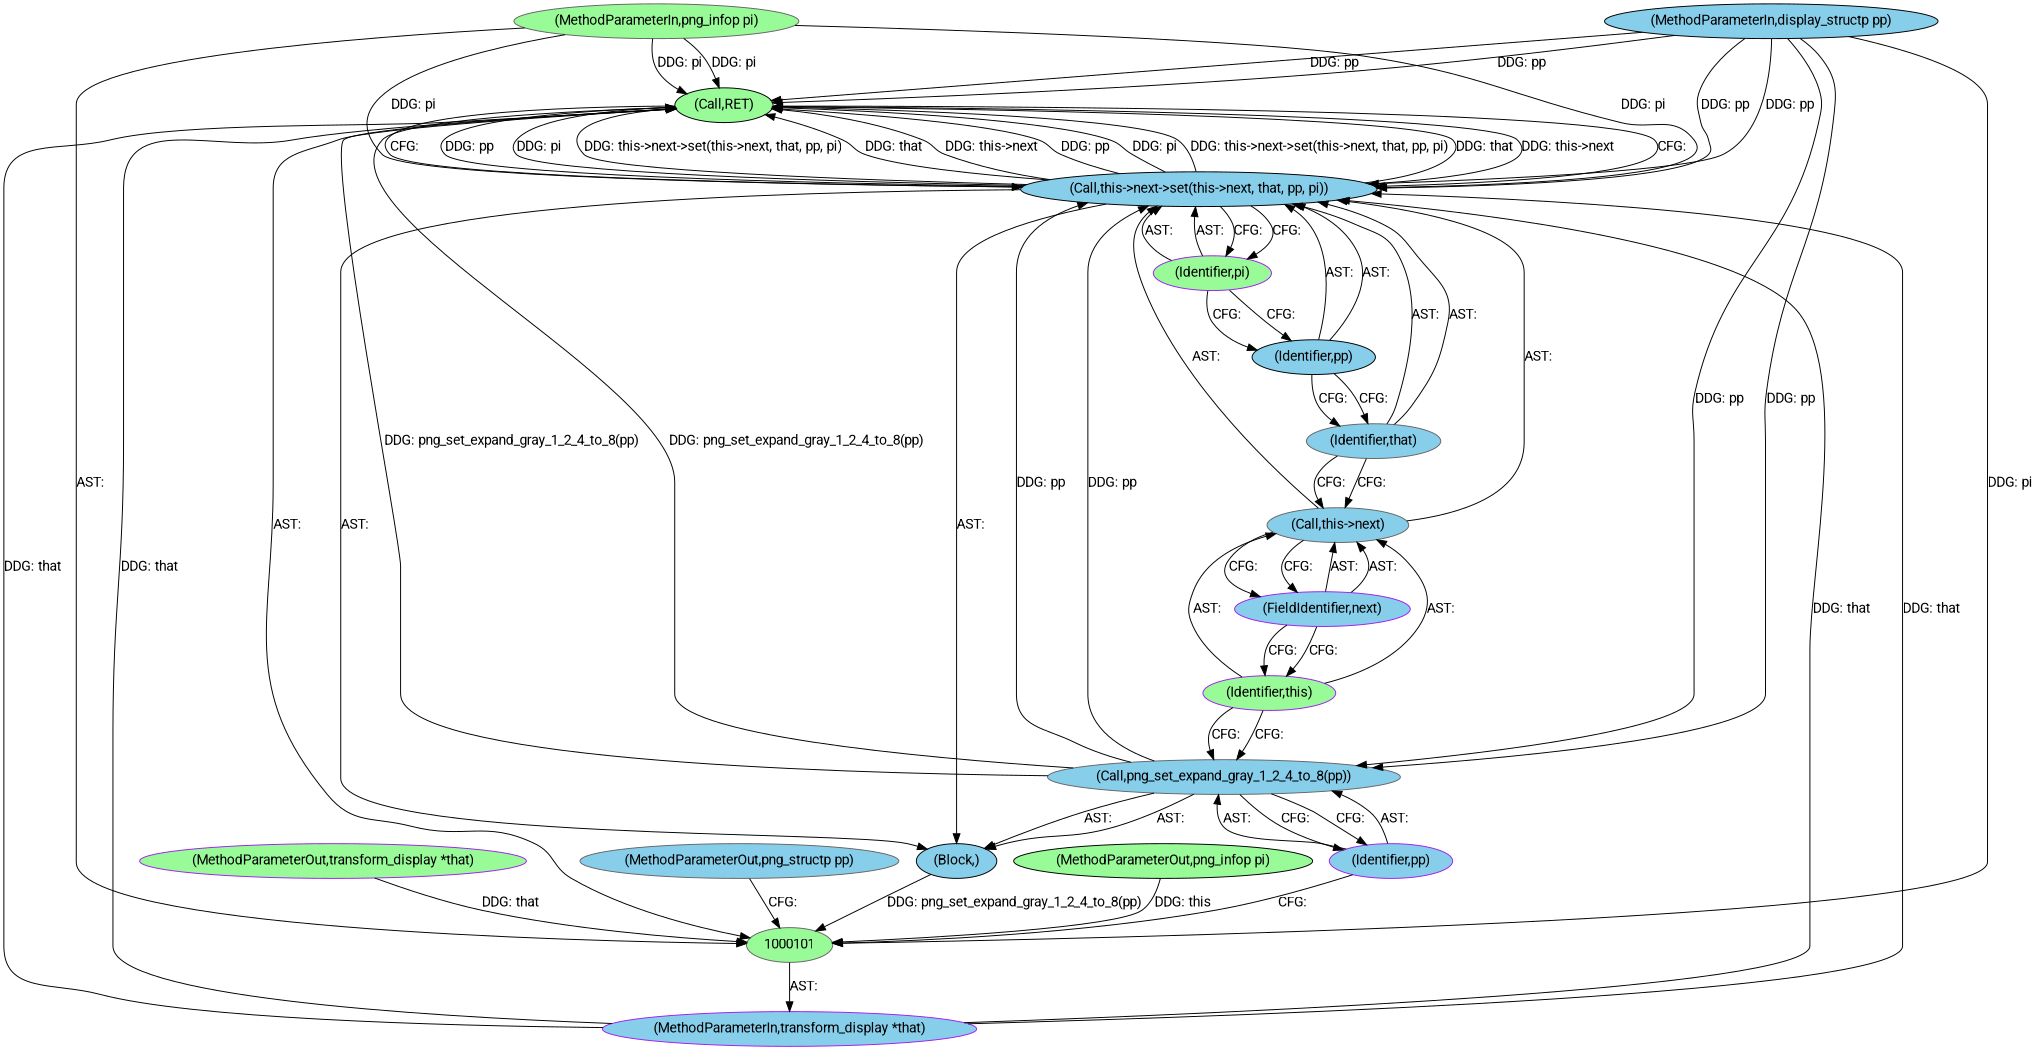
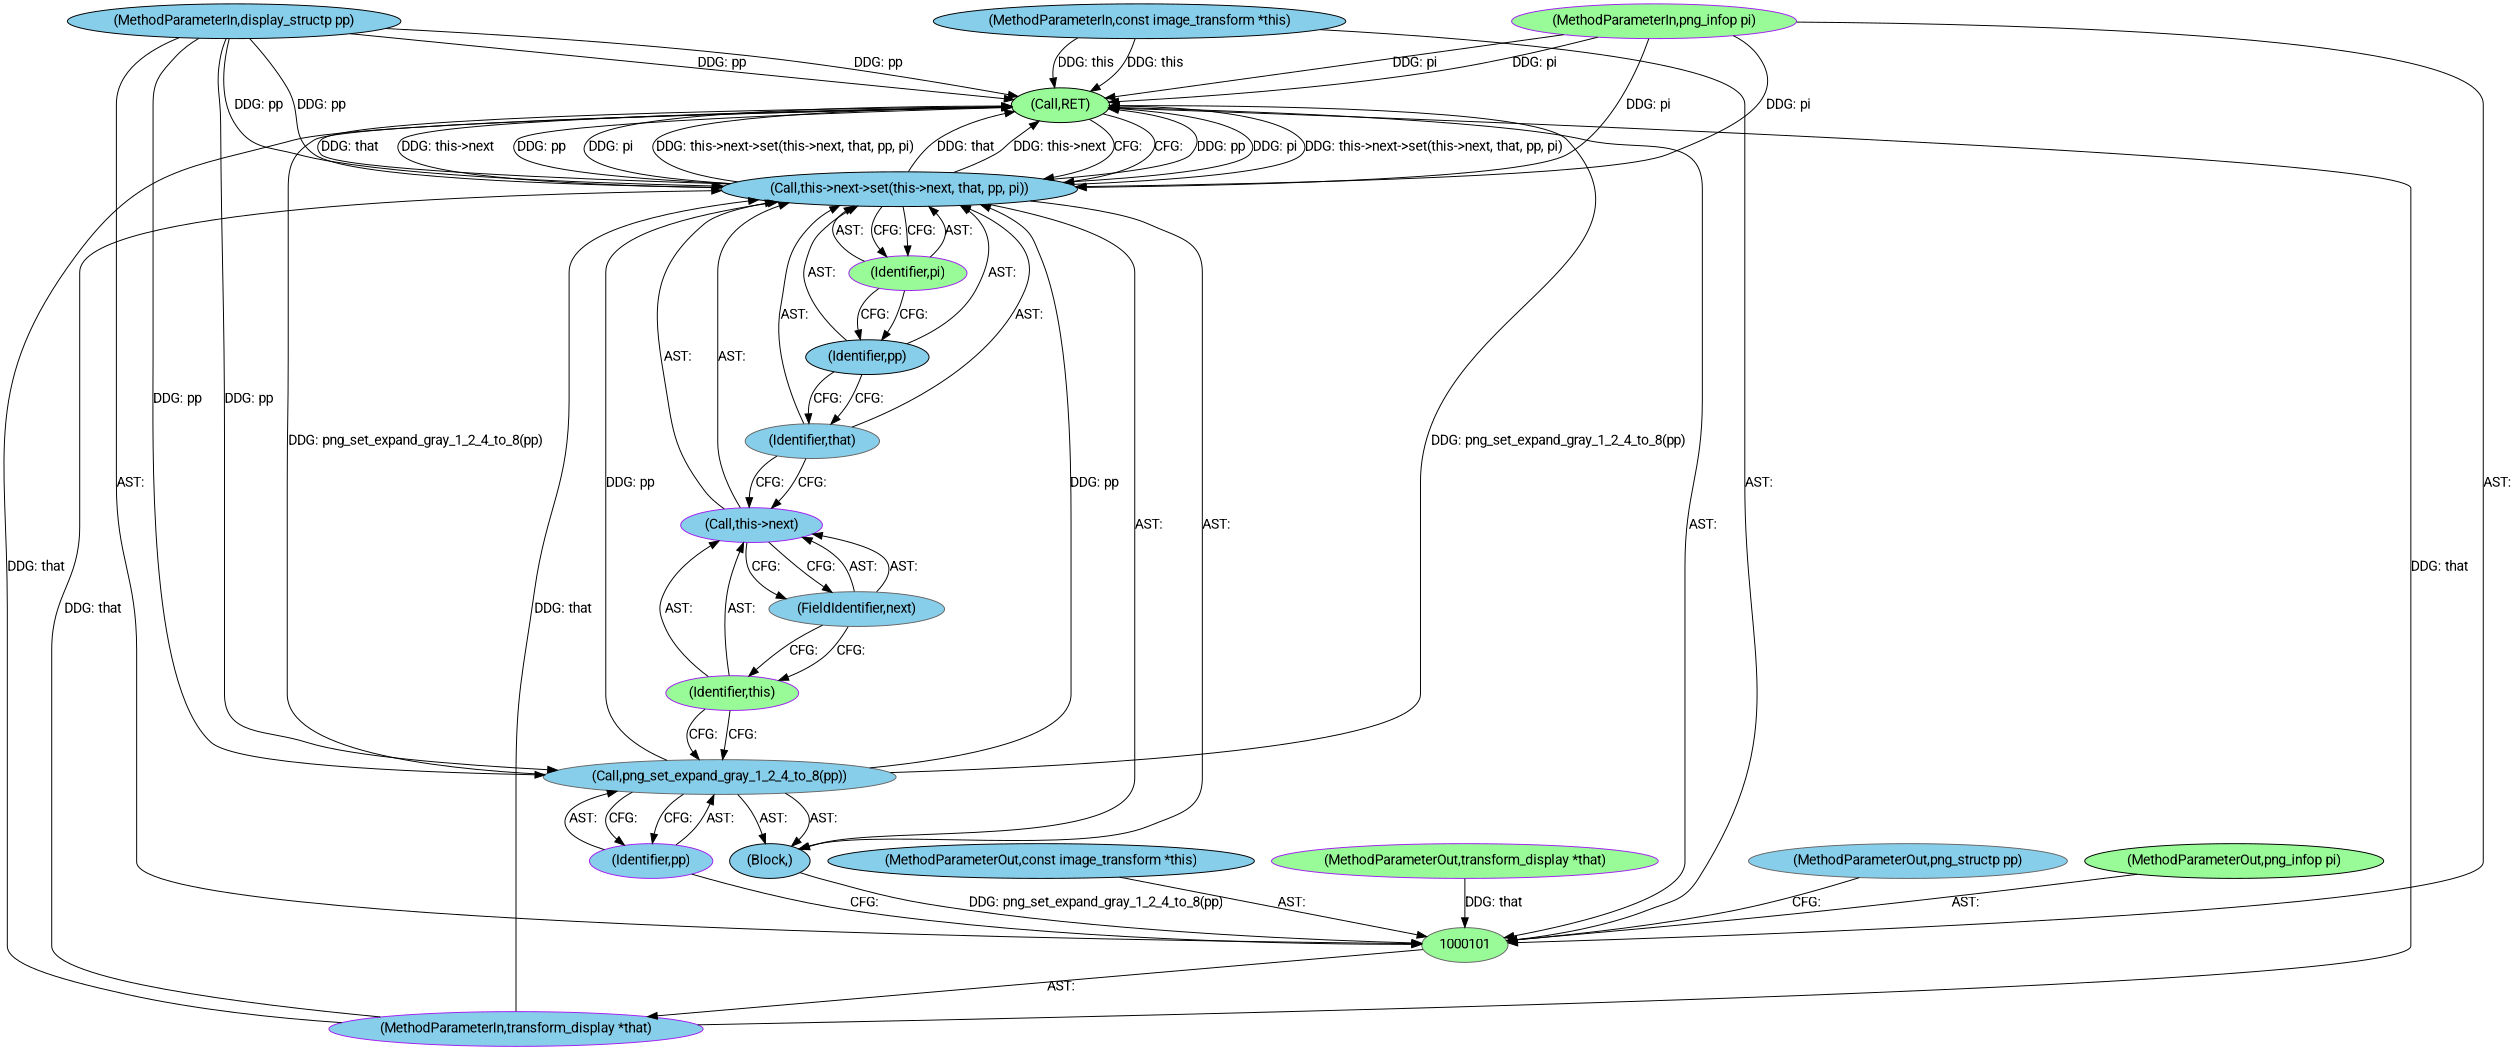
(656, 21) -> (1654, 21)
none -> (1140, 21)
(2010, 483) -> (133, 483)
(1338, 525) -> (752, 525)
(1322, 609) -> (857, 609)
none -> (1041, 861)
(1183, 903) -> (1968, 903)
